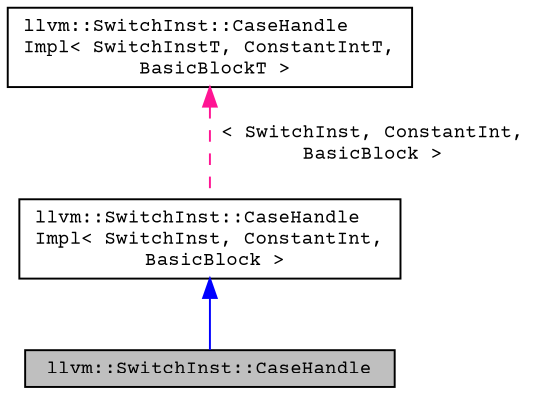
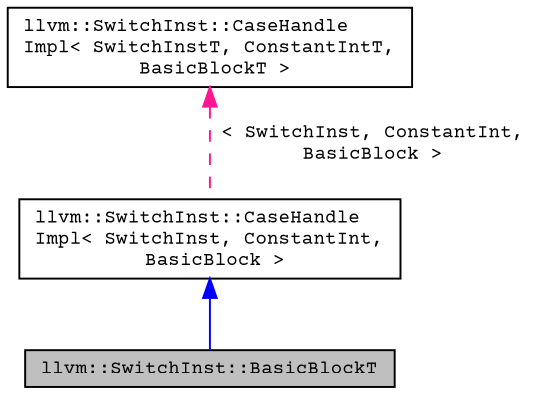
(210, 369) -> (210, 369)
